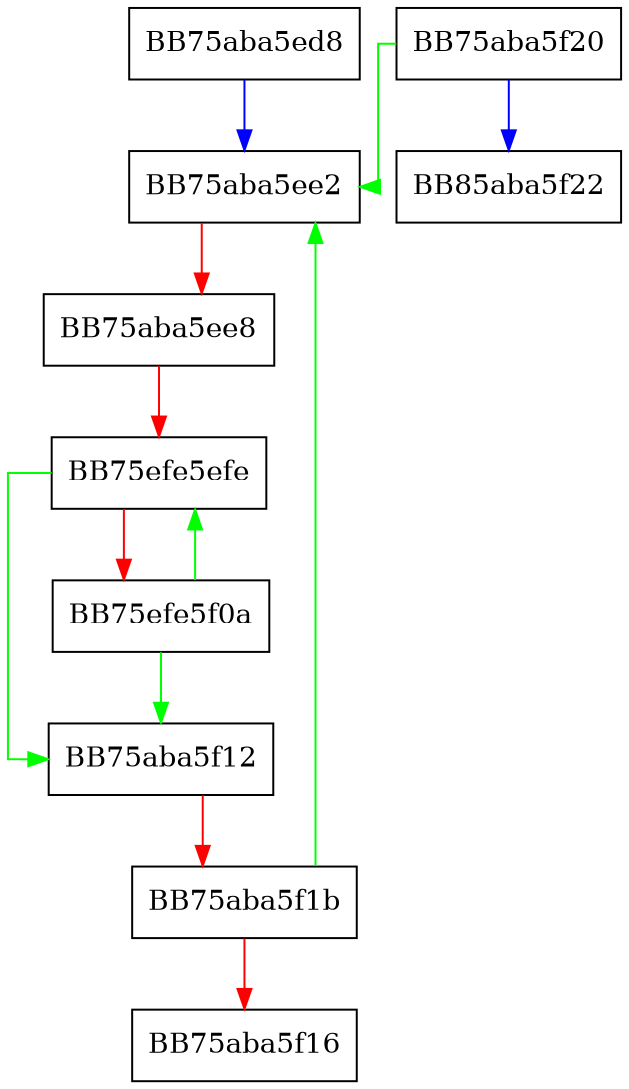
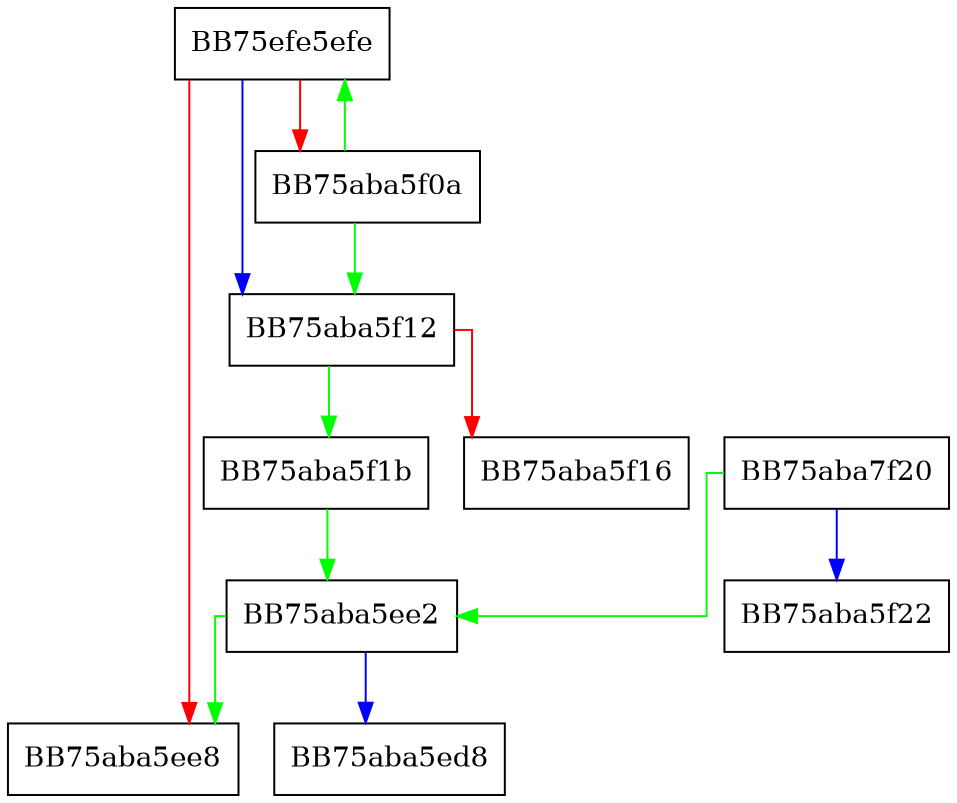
(509, 44) -> (837, 473)
(244, 105) -> (366, 677)
(509, 187) -> (837, 616)
(202, 248) -> (215, 654)
(159, 391) -> (189, 392)
(8, 604) -> (242, 177)
(161, 616) -> (368, 187)
(203, 821) -> (329, 391)
(244, 964) -> (472, 365)
